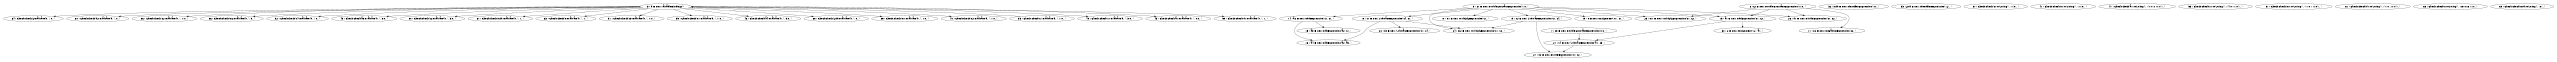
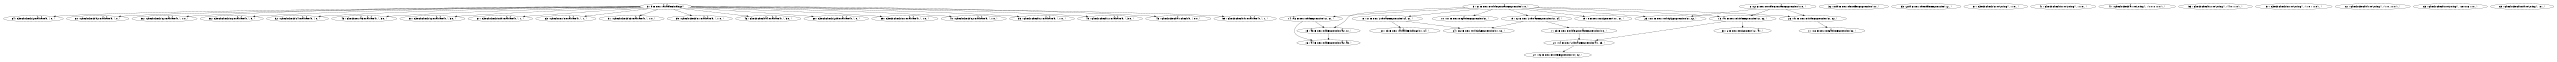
(857, 10) -> (854, 10)
(1835, 12) -> (1822, 24)
(1431, 16) -> (1398, 10)
(364, 19) -> (364, 19)
(566, 19) -> (566, 19)
(1178, 19) -> (1178, 19)
(1465, 19) -> (1465, 19)
(1743, 19) -> (1743, 19)
(1405, 31) -> (1405, 31)
(1364, 32) -> (1328, 36)
(1539, 38) -> (1557, 24)
